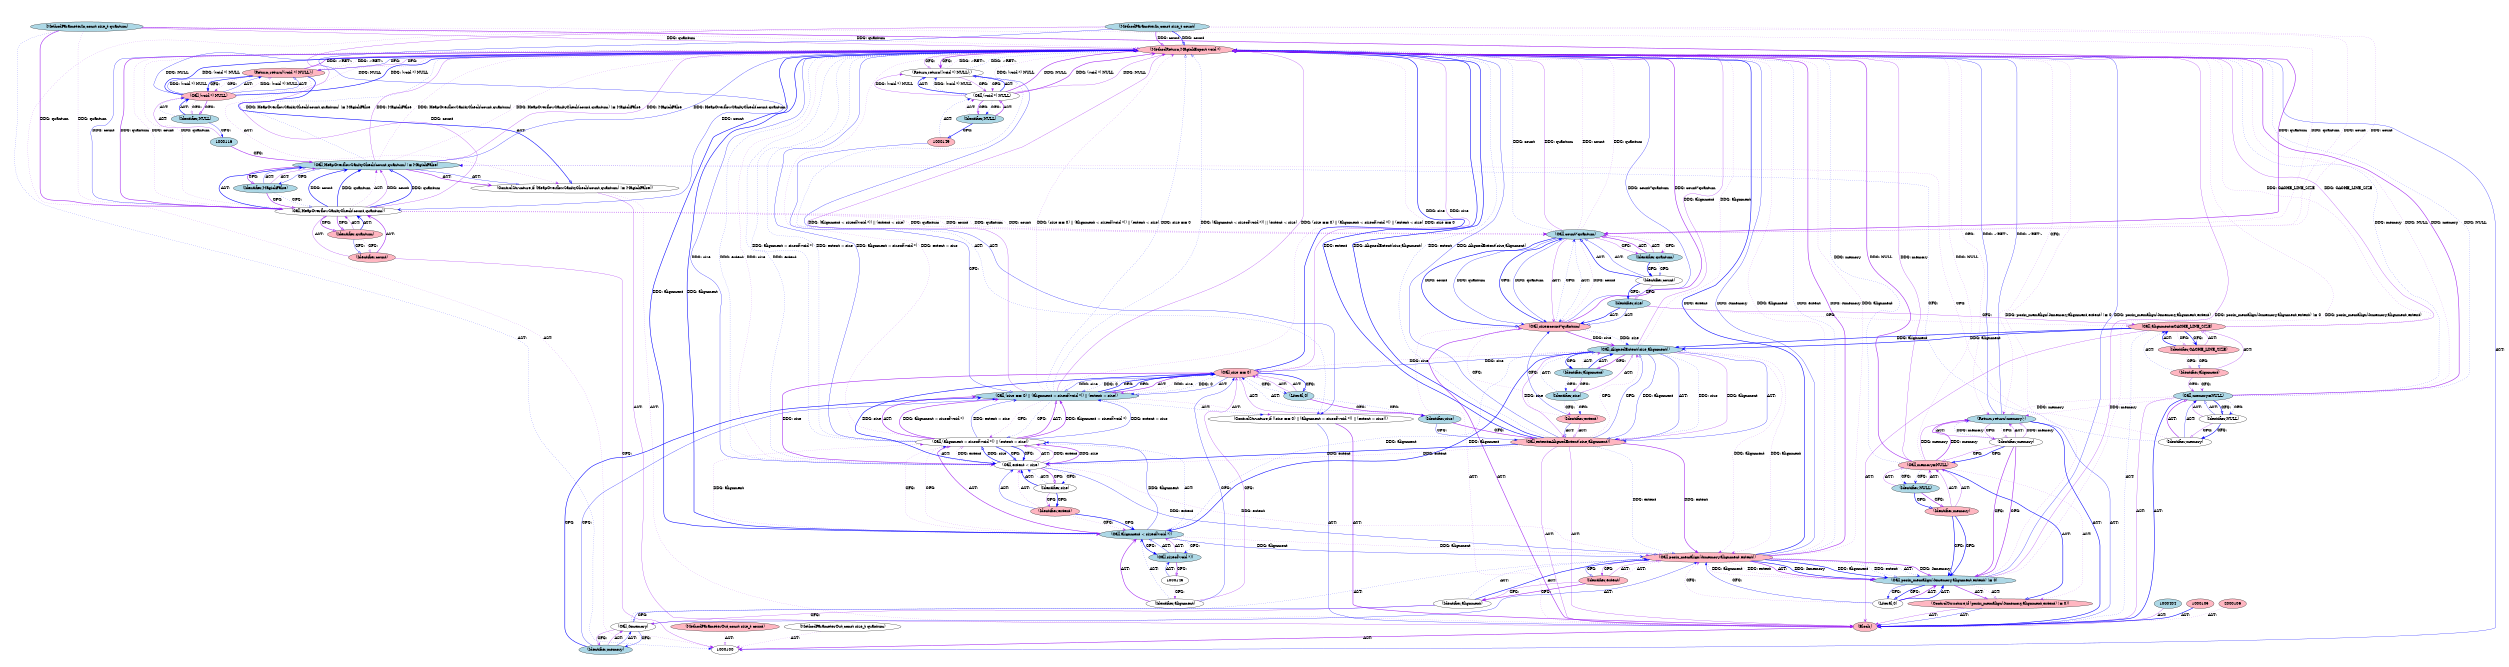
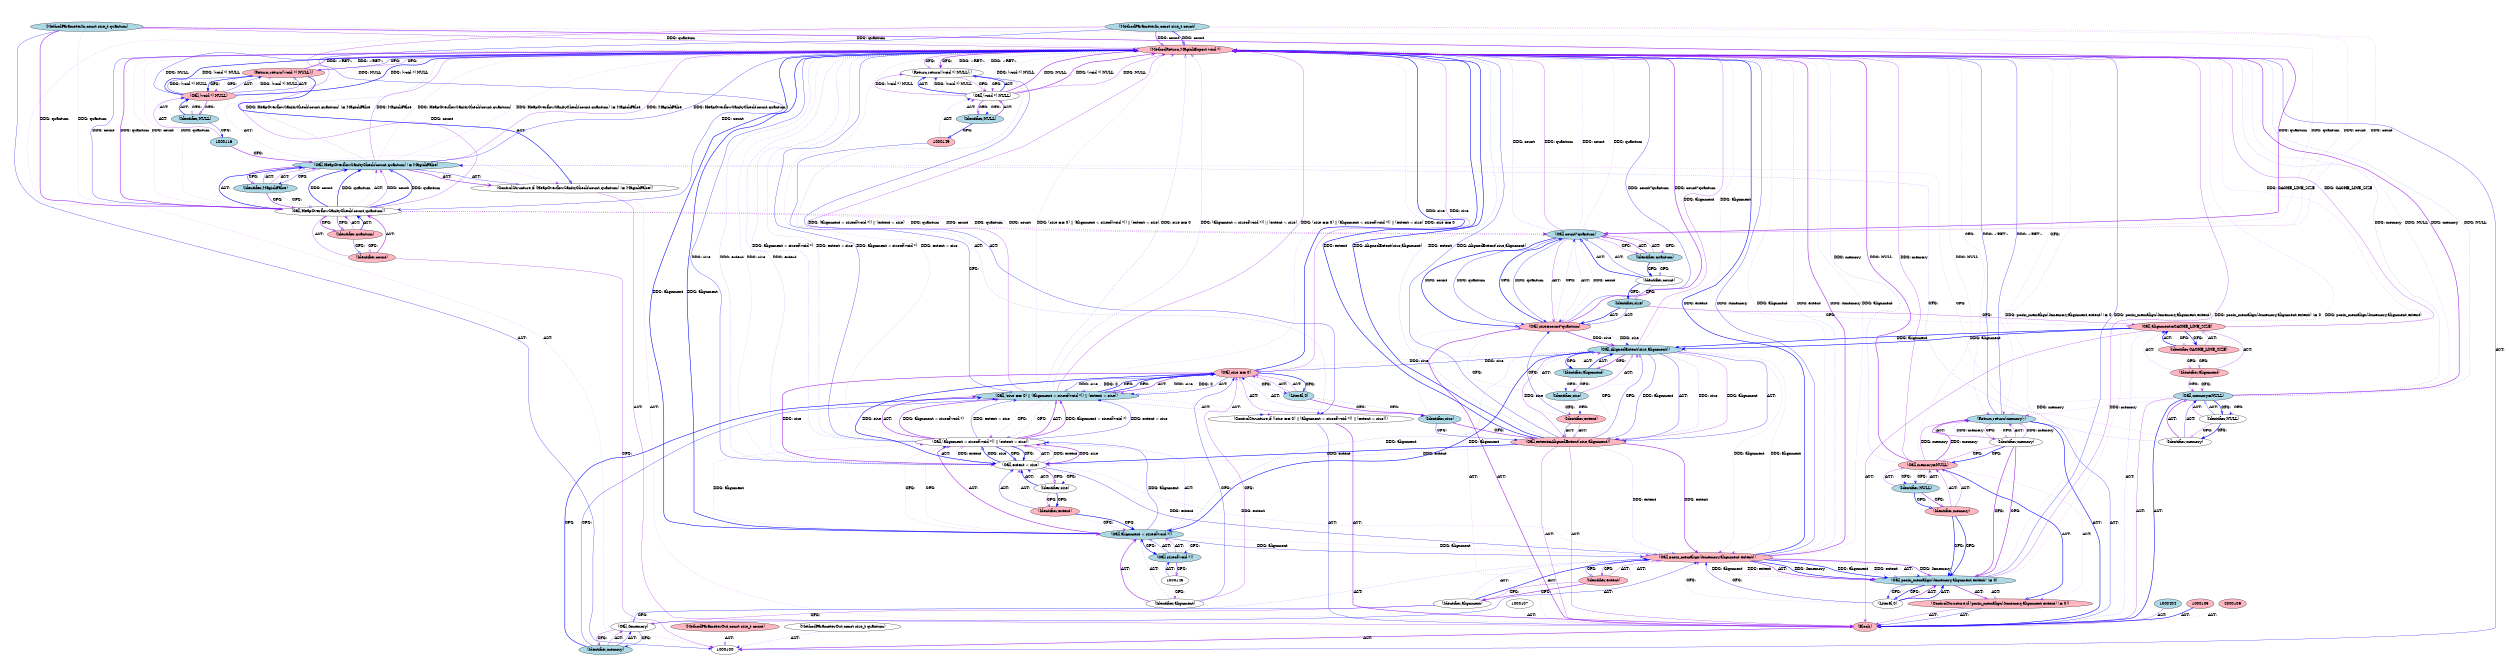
(391, 298) -> (391, 298)
none -> (1520, 604)
(725, 637) -> (725, 637)
(780, 639) -> (780, 639)
